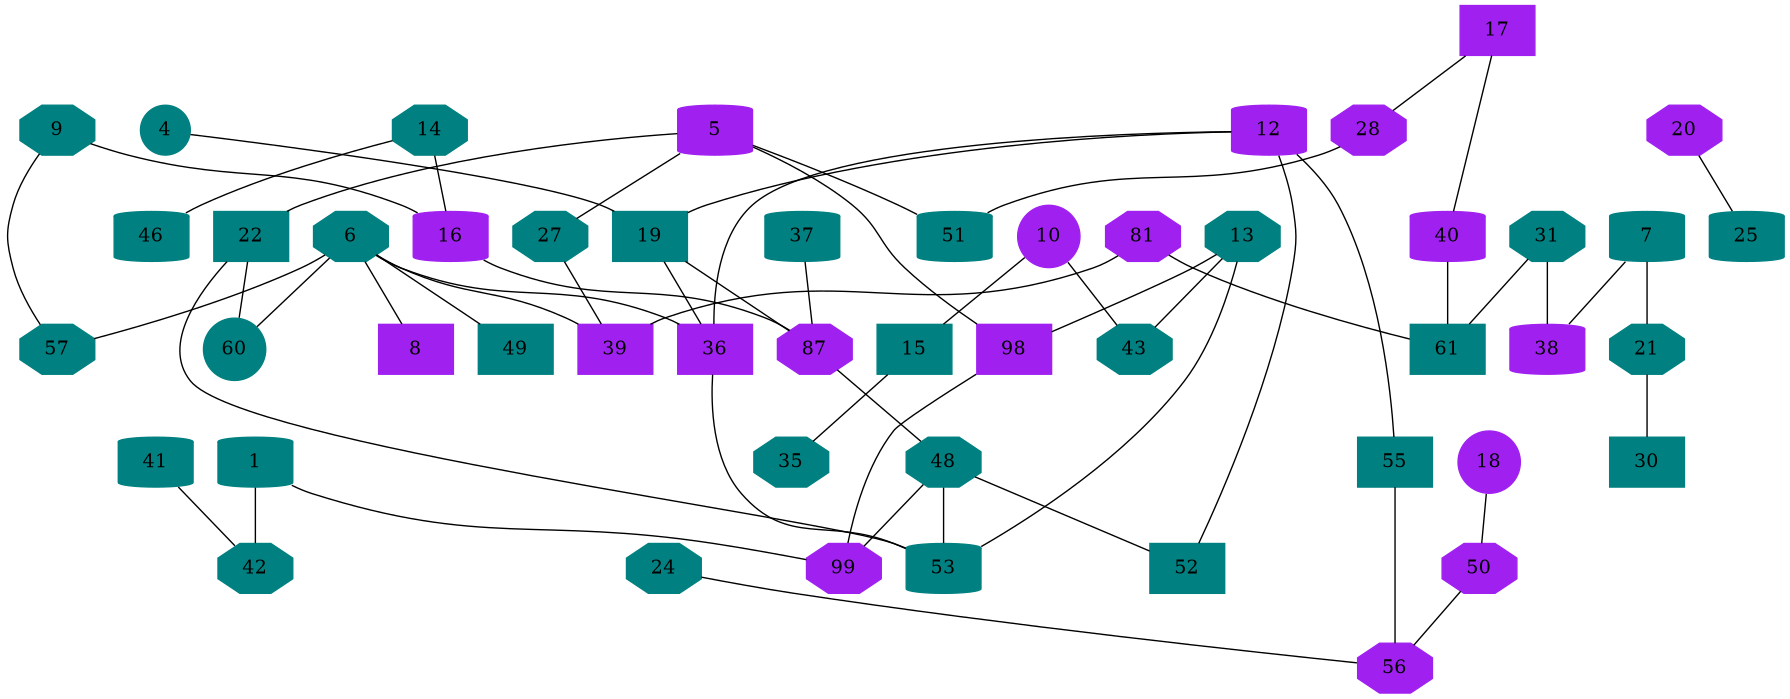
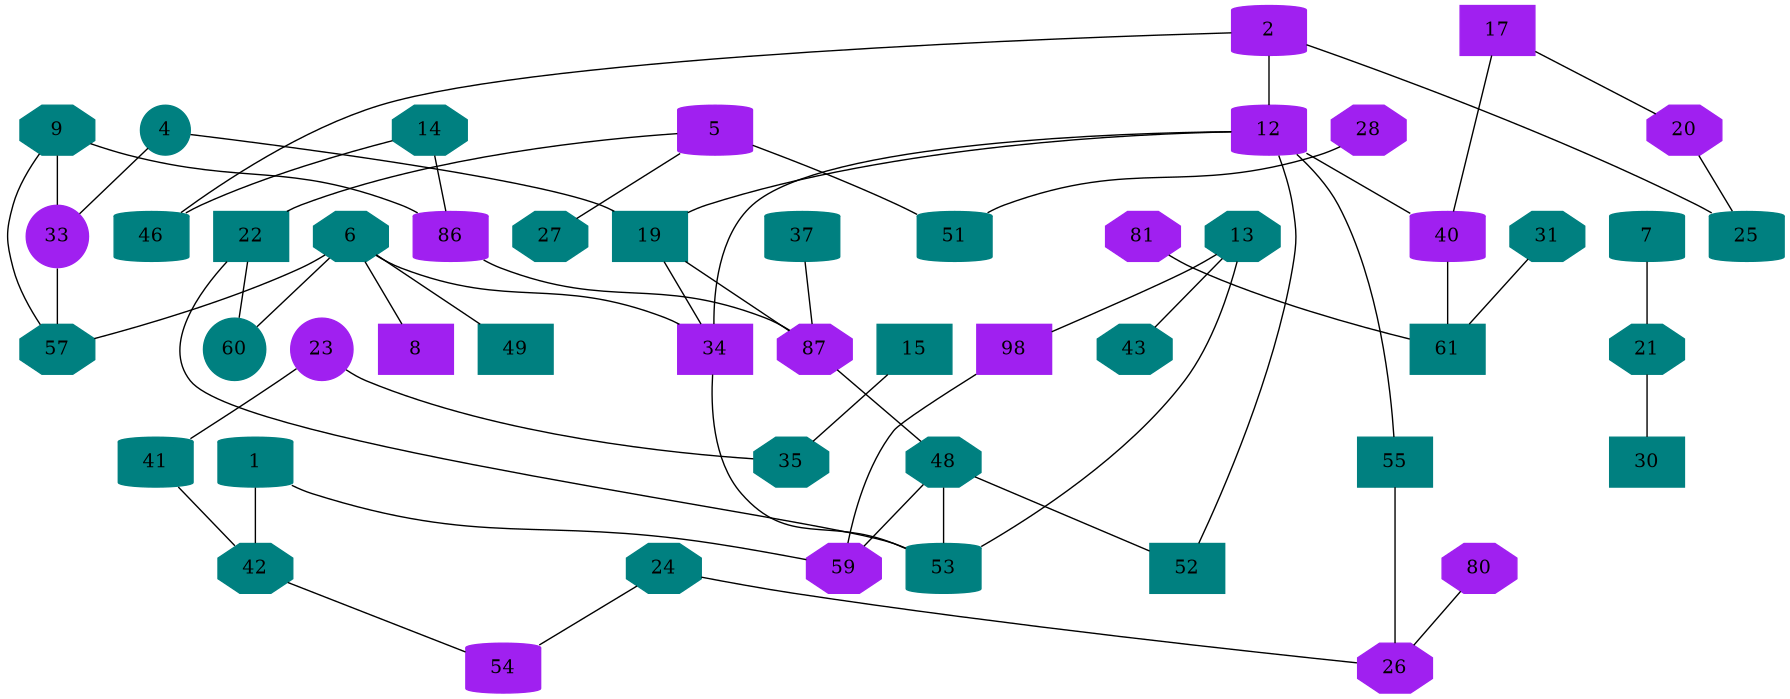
none -> (1269, 30)
(1429, 83) -> (1595, 83)
none -> (1358, 183)
(872, 226) -> none
none -> (57, 236)
(451, 236) -> (451, 236)
(1049, 236) -> none
none -> (322, 349)
(615, 349) -> none
(715, 349) -> (715, 349)
(1547, 349) -> none
(1489, 462) -> none
(844, 568) -> (844, 568)
(1479, 568) -> (1479, 568)
none -> (503, 668)
(1395, 668) -> (1395, 668)
